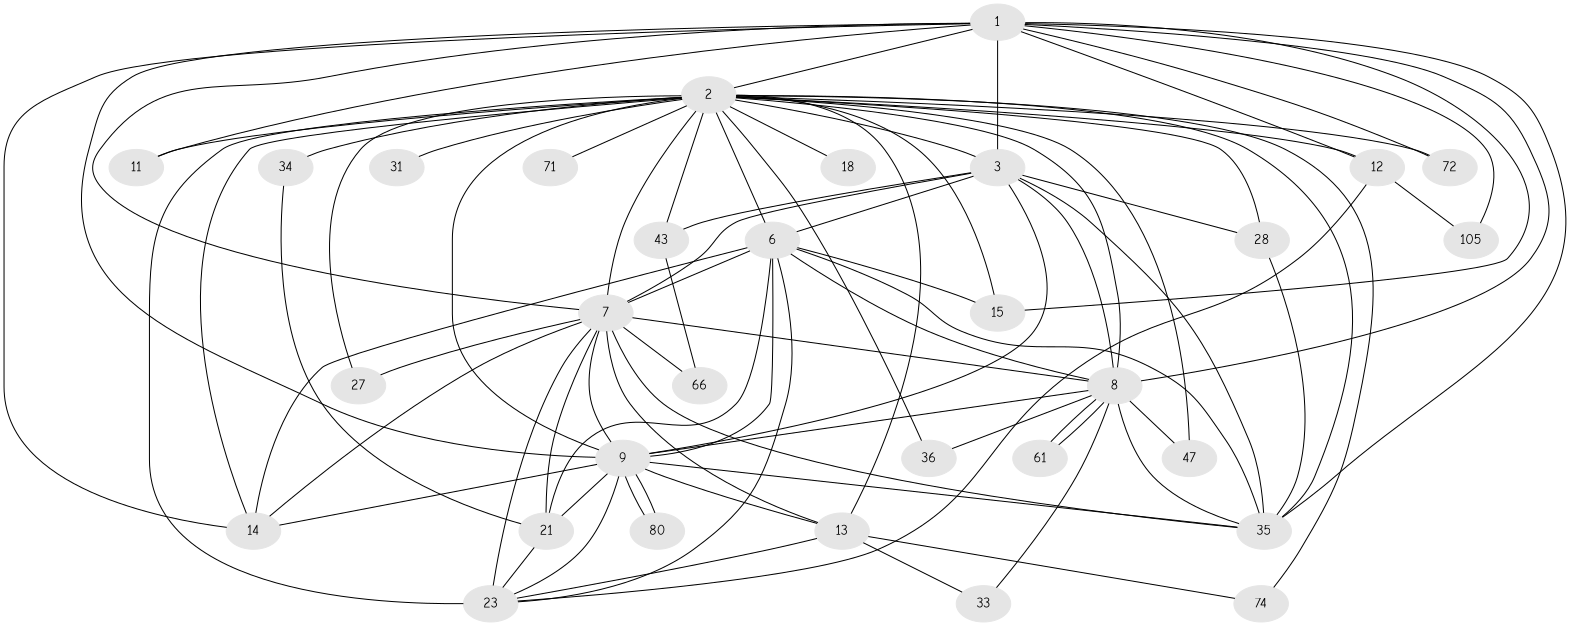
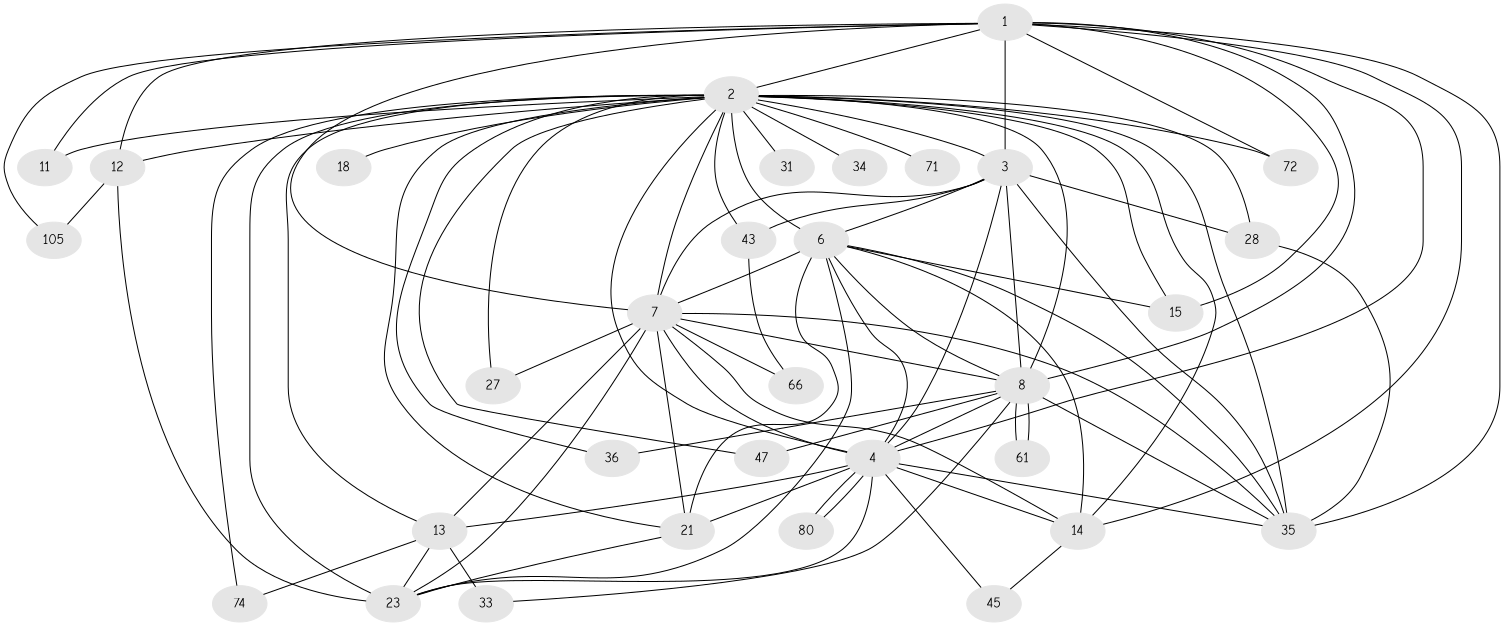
(333, 417) -> (394, 283)
(623, 458) -> (873, 458)
none -> (994, 604)
